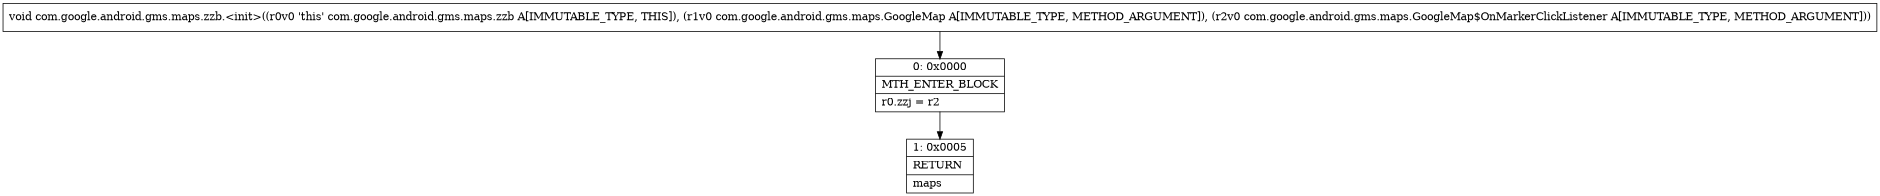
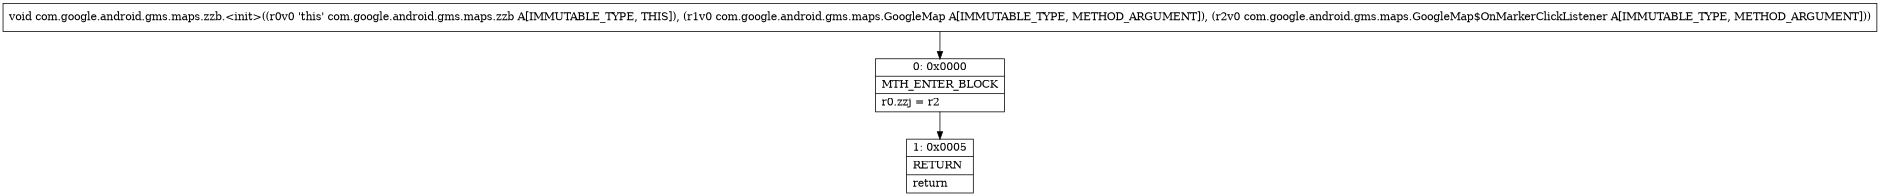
(927, 184) -> (930, 184)
